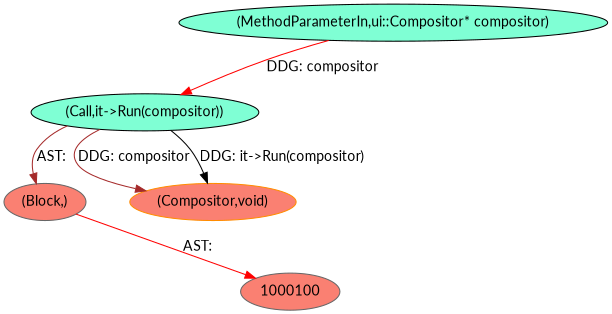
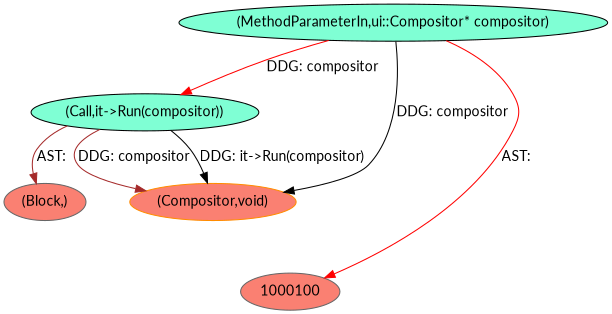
none -> (383, 144)
(161, 244) -> (482, 175)
